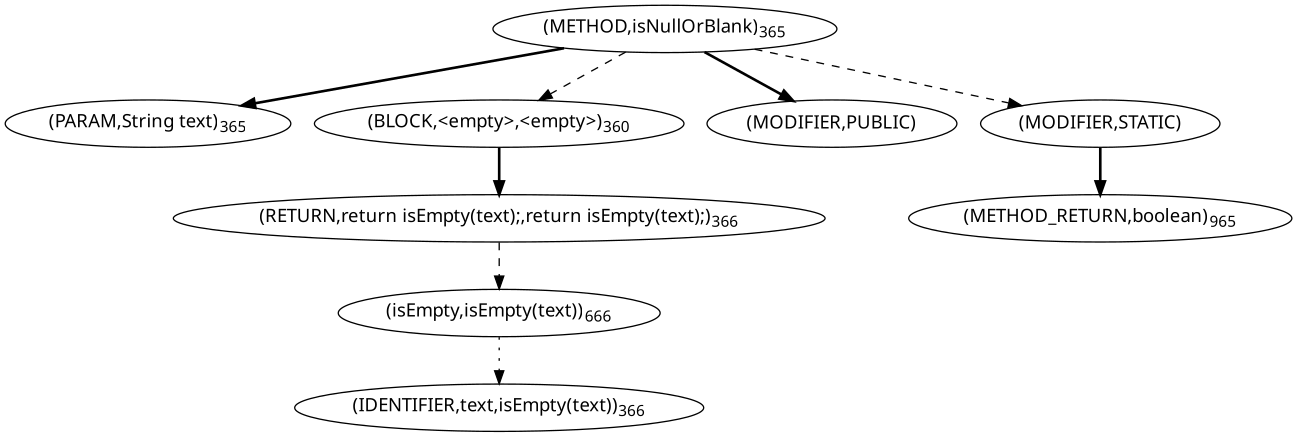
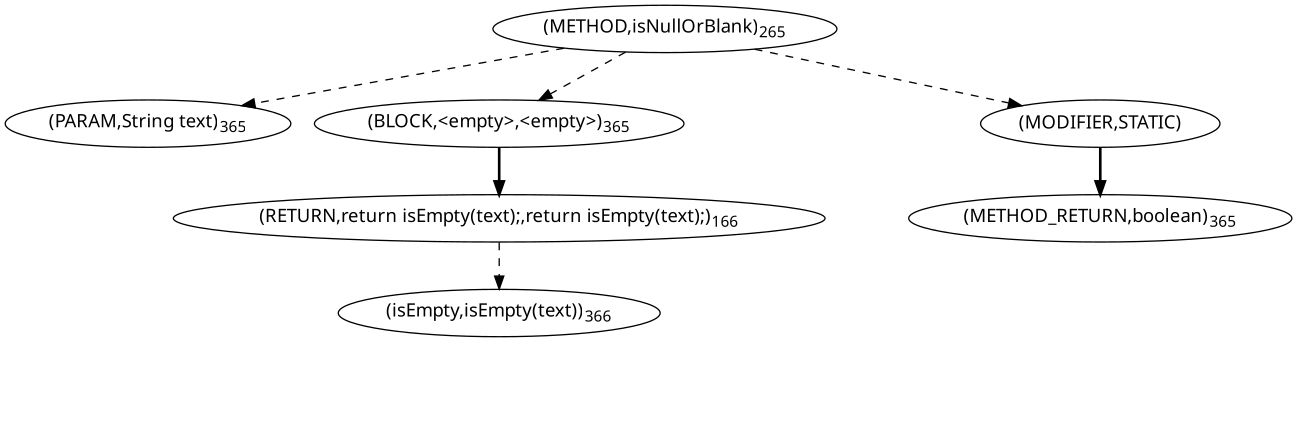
(773, 27) -> (773, 27)
(409, 76) -> (409, 76)
(617, 122) -> (617, 122)
(832, 124) -> none
(725, 216) -> (725, 216)
(1223, 216) -> (1223, 216)
(599, 311) -> (599, 311)
(499, 408) -> none
